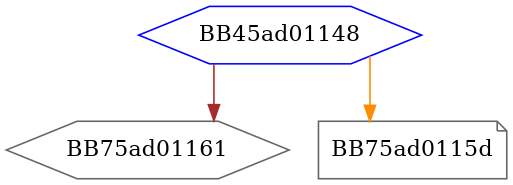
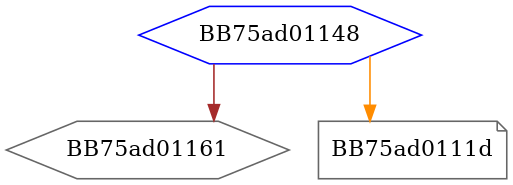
(280, 35) -> (280, 35)
(413, 150) -> (413, 150)
